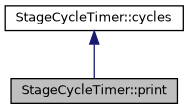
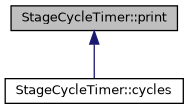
(94, 61) -> (94, 61)
